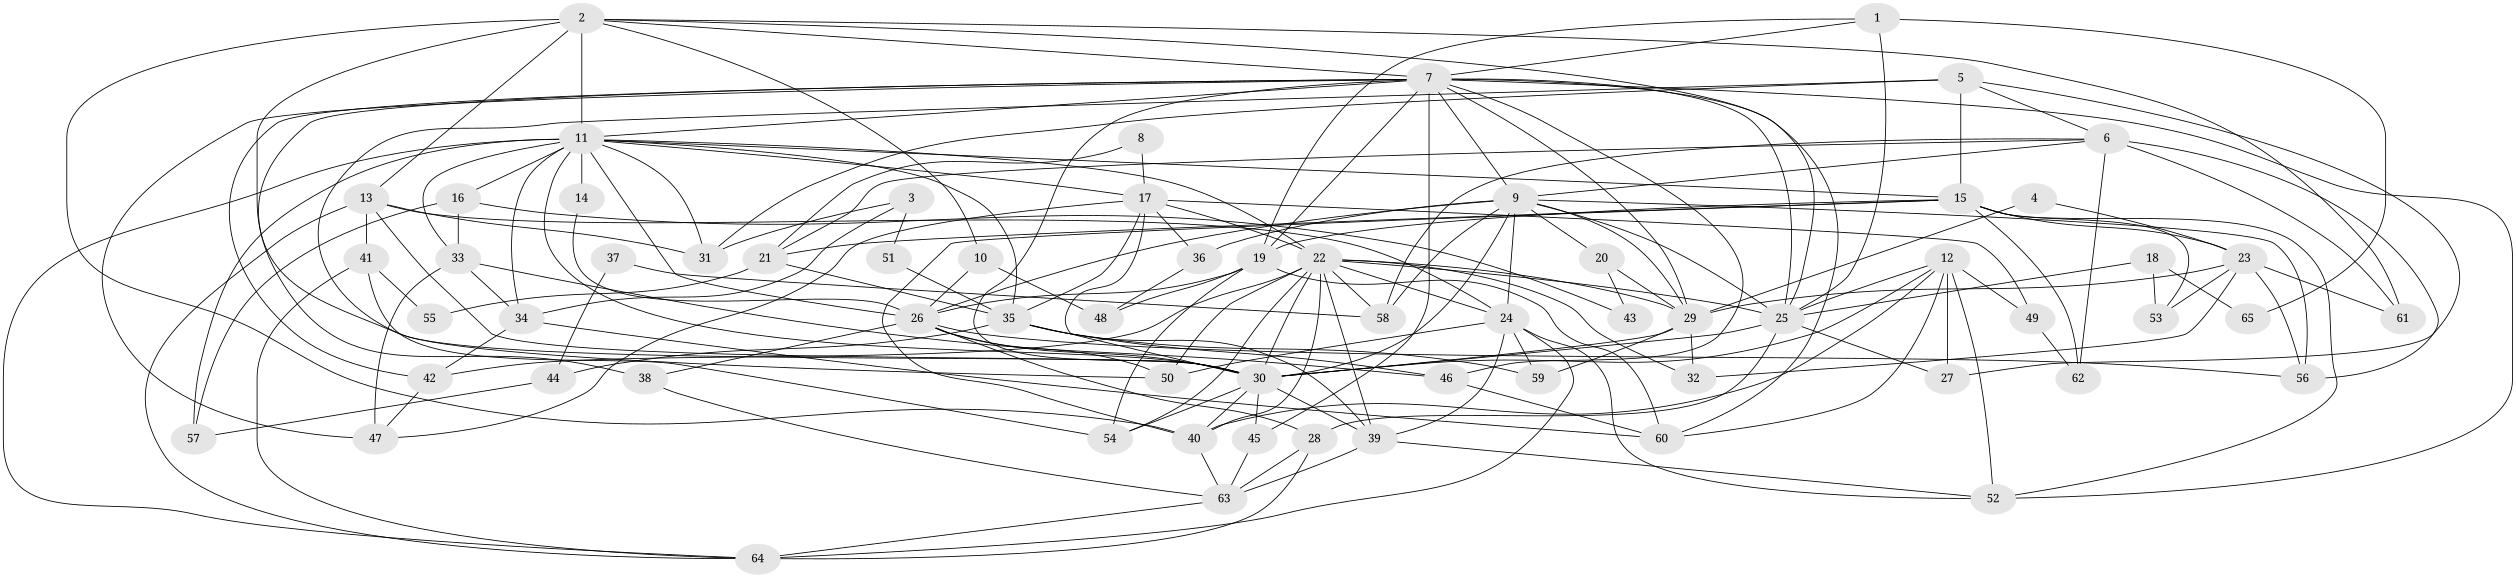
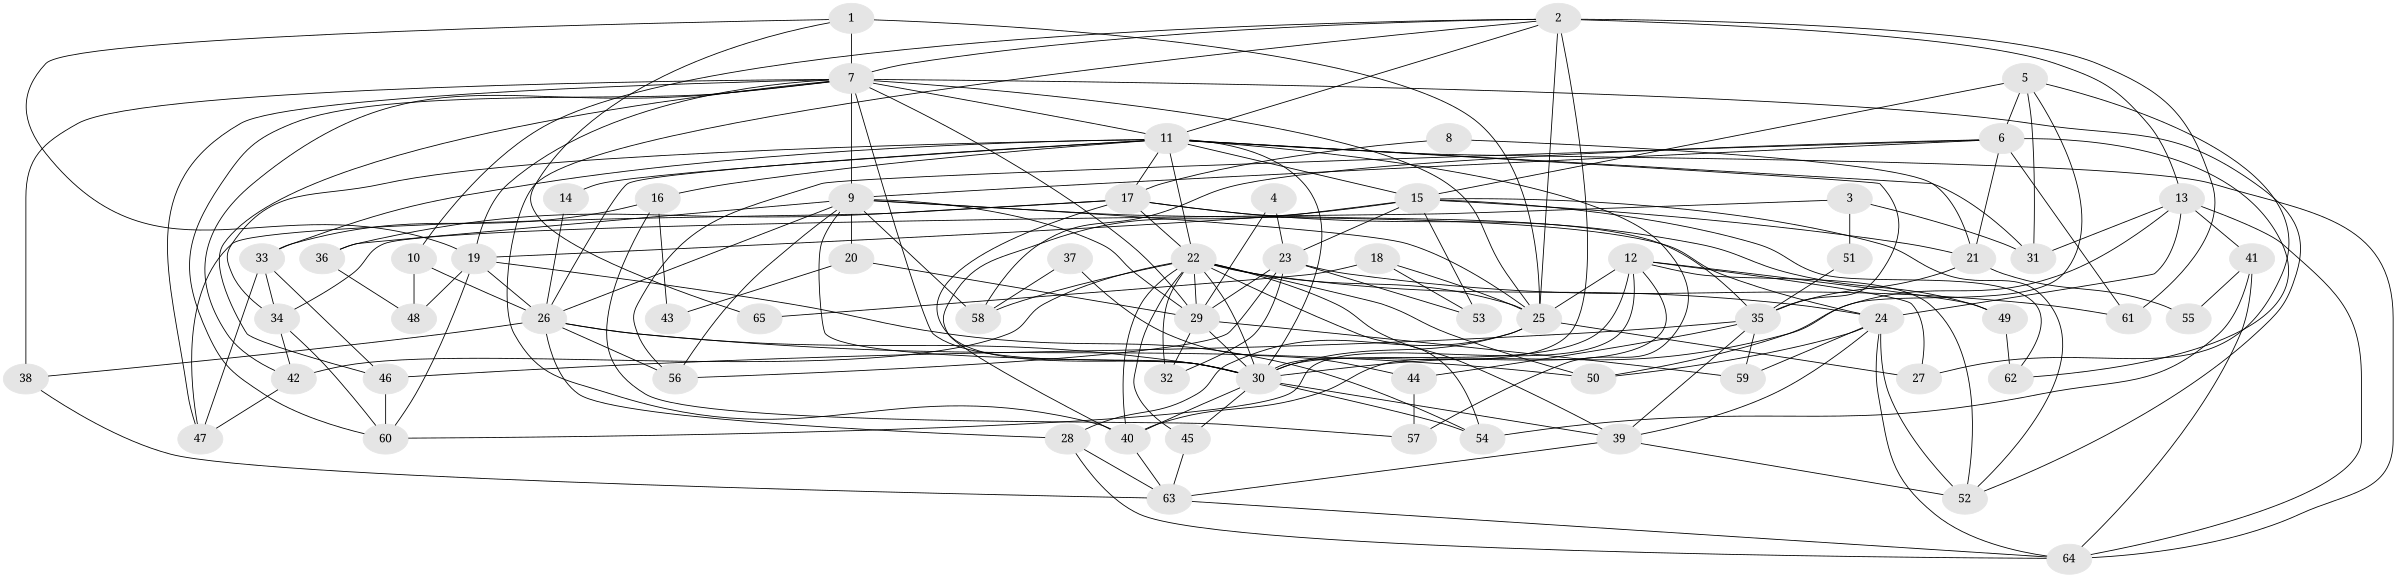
(1428, 301) -> (1143, 339)
